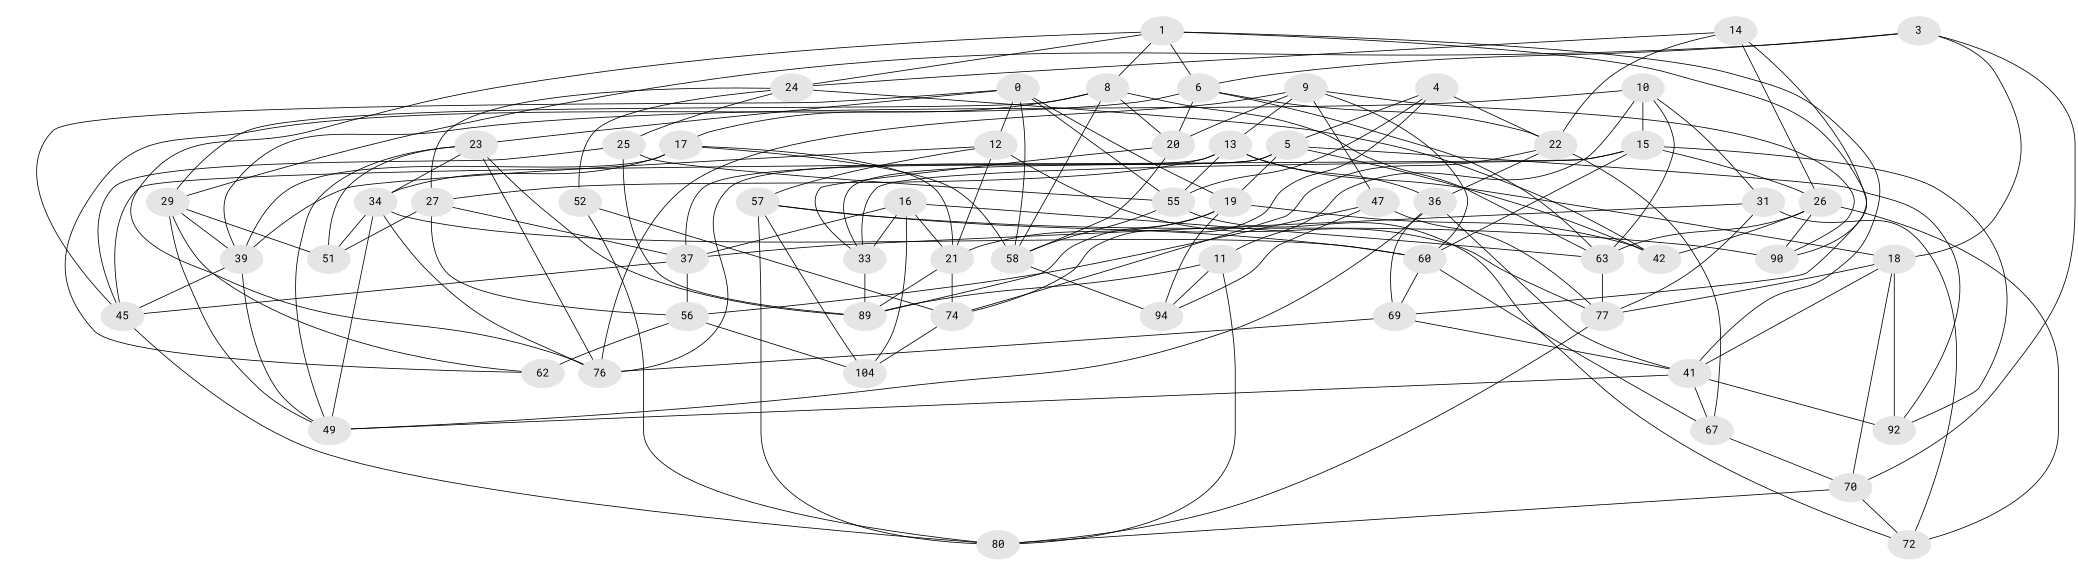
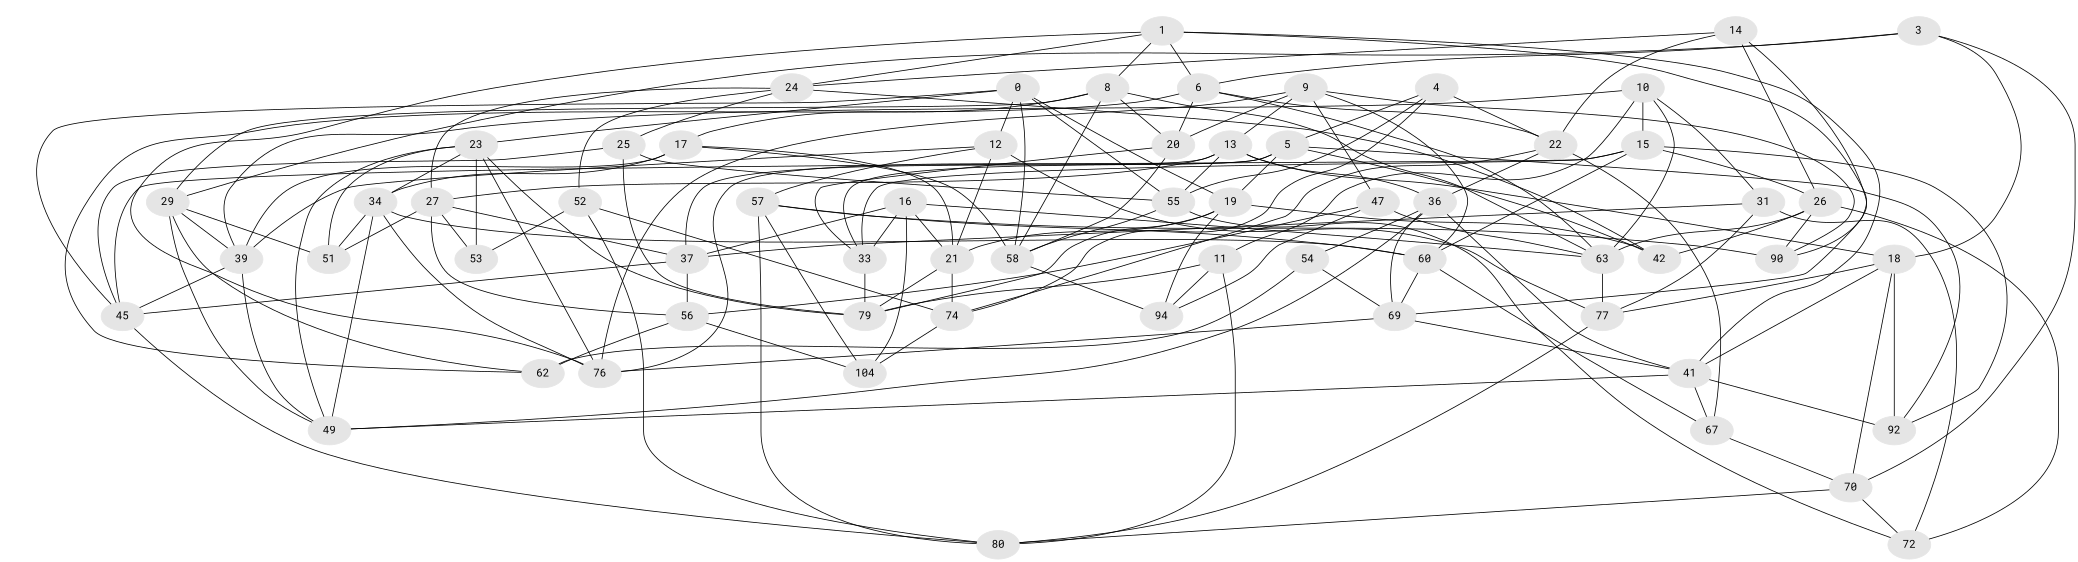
(1501, 241) -> (1497, 237)
none -> (476, 259)
none -> (1307, 259)
(865, 316) -> (865, 316)
